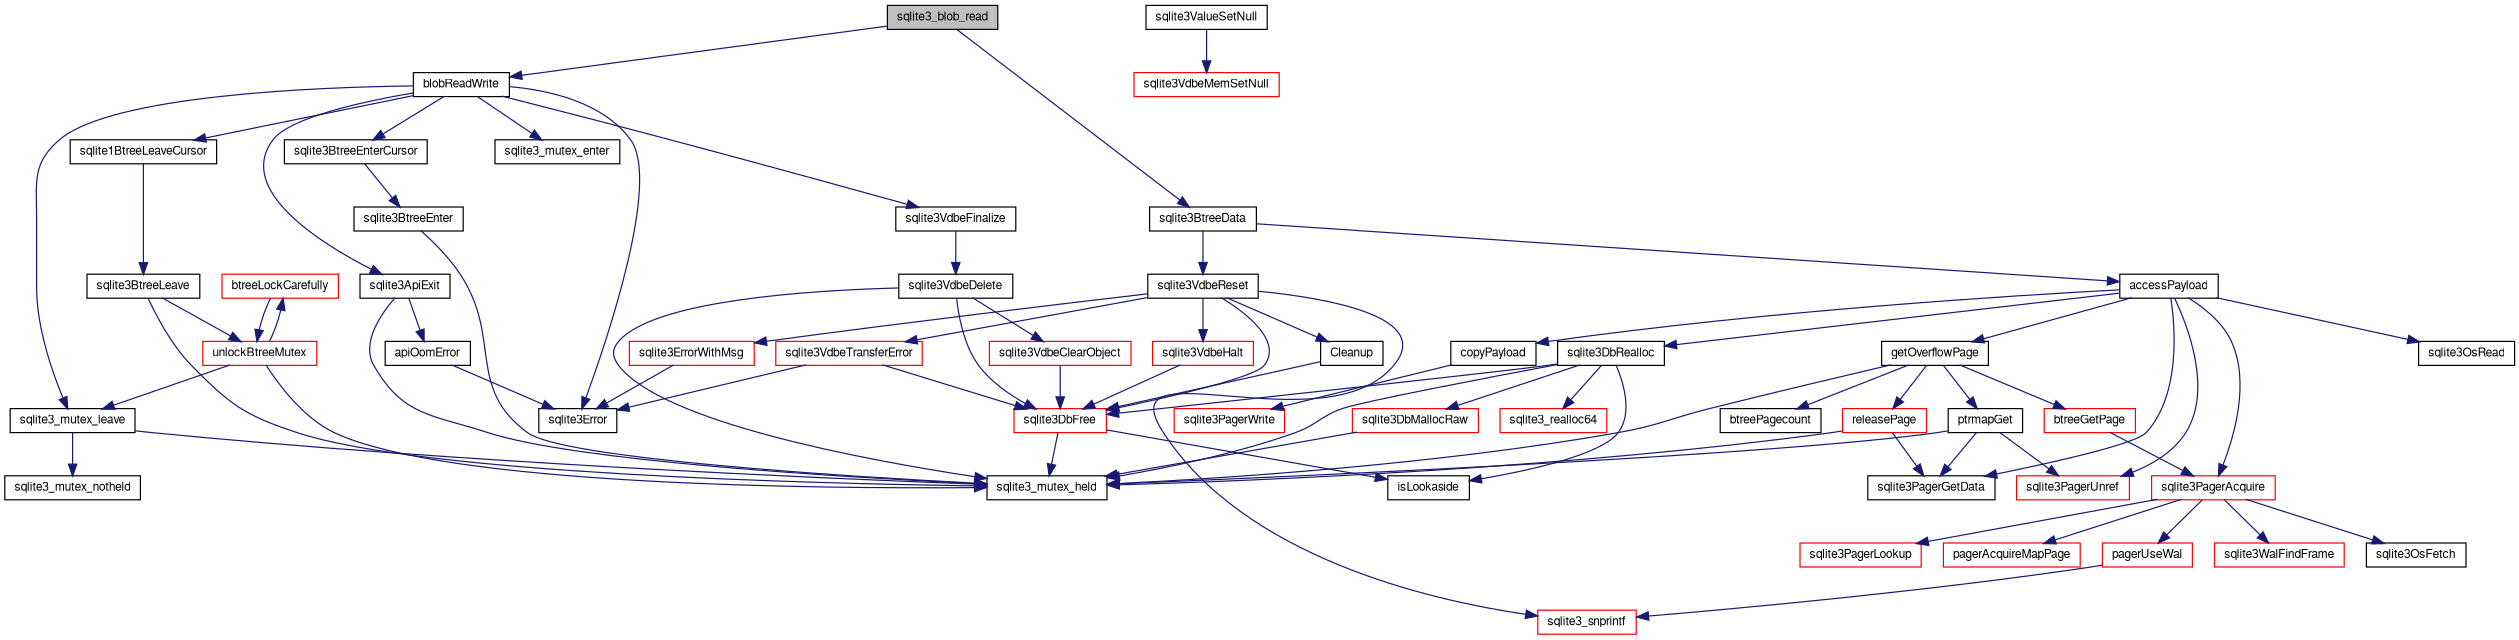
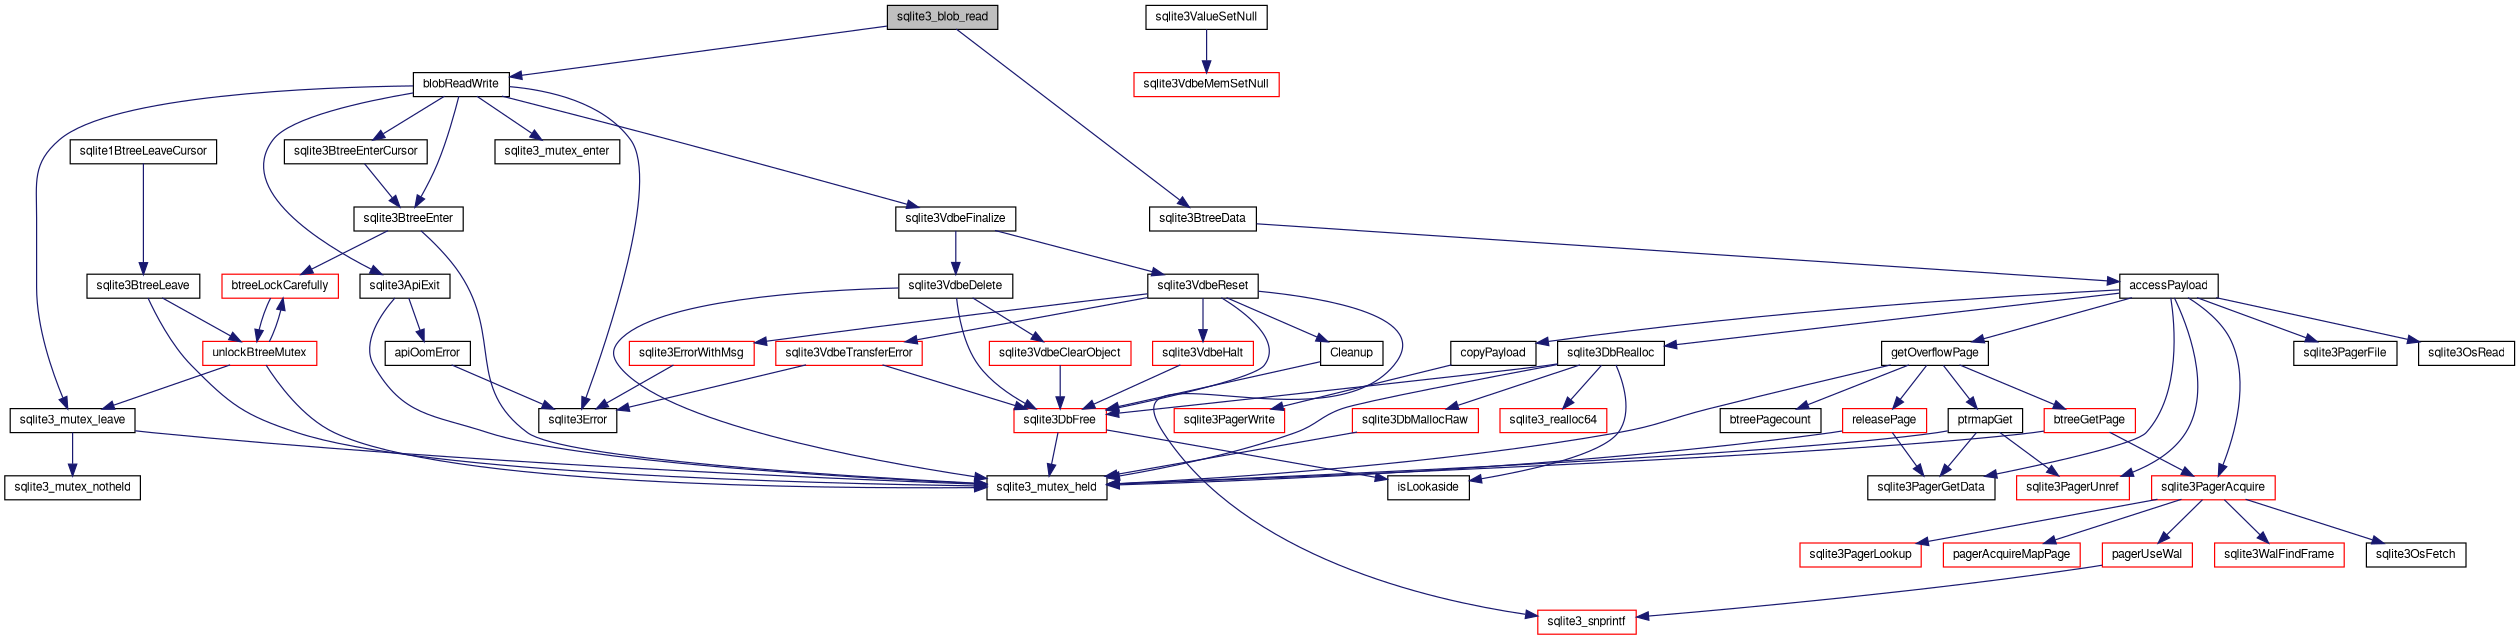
(284, 122) -> (444, 148)
(1203, 247) -> (1074, 251)
none -> (352, 249)
none -> (2345, 353)
none -> (1582, 464)
